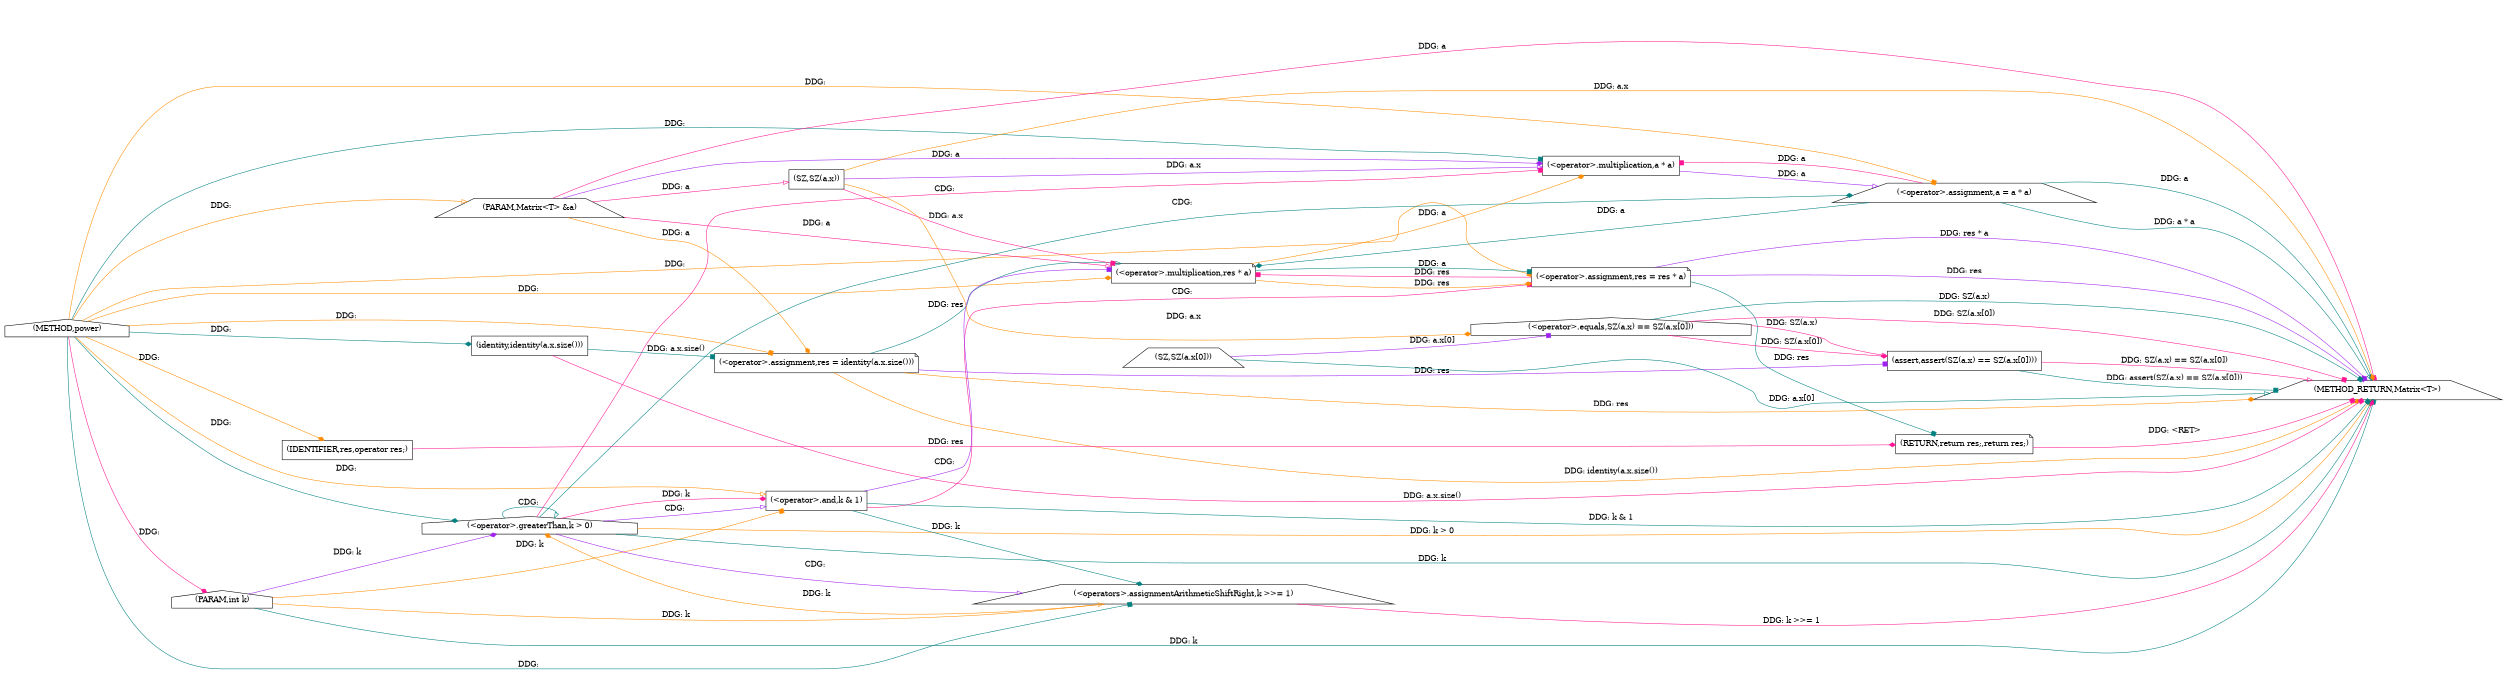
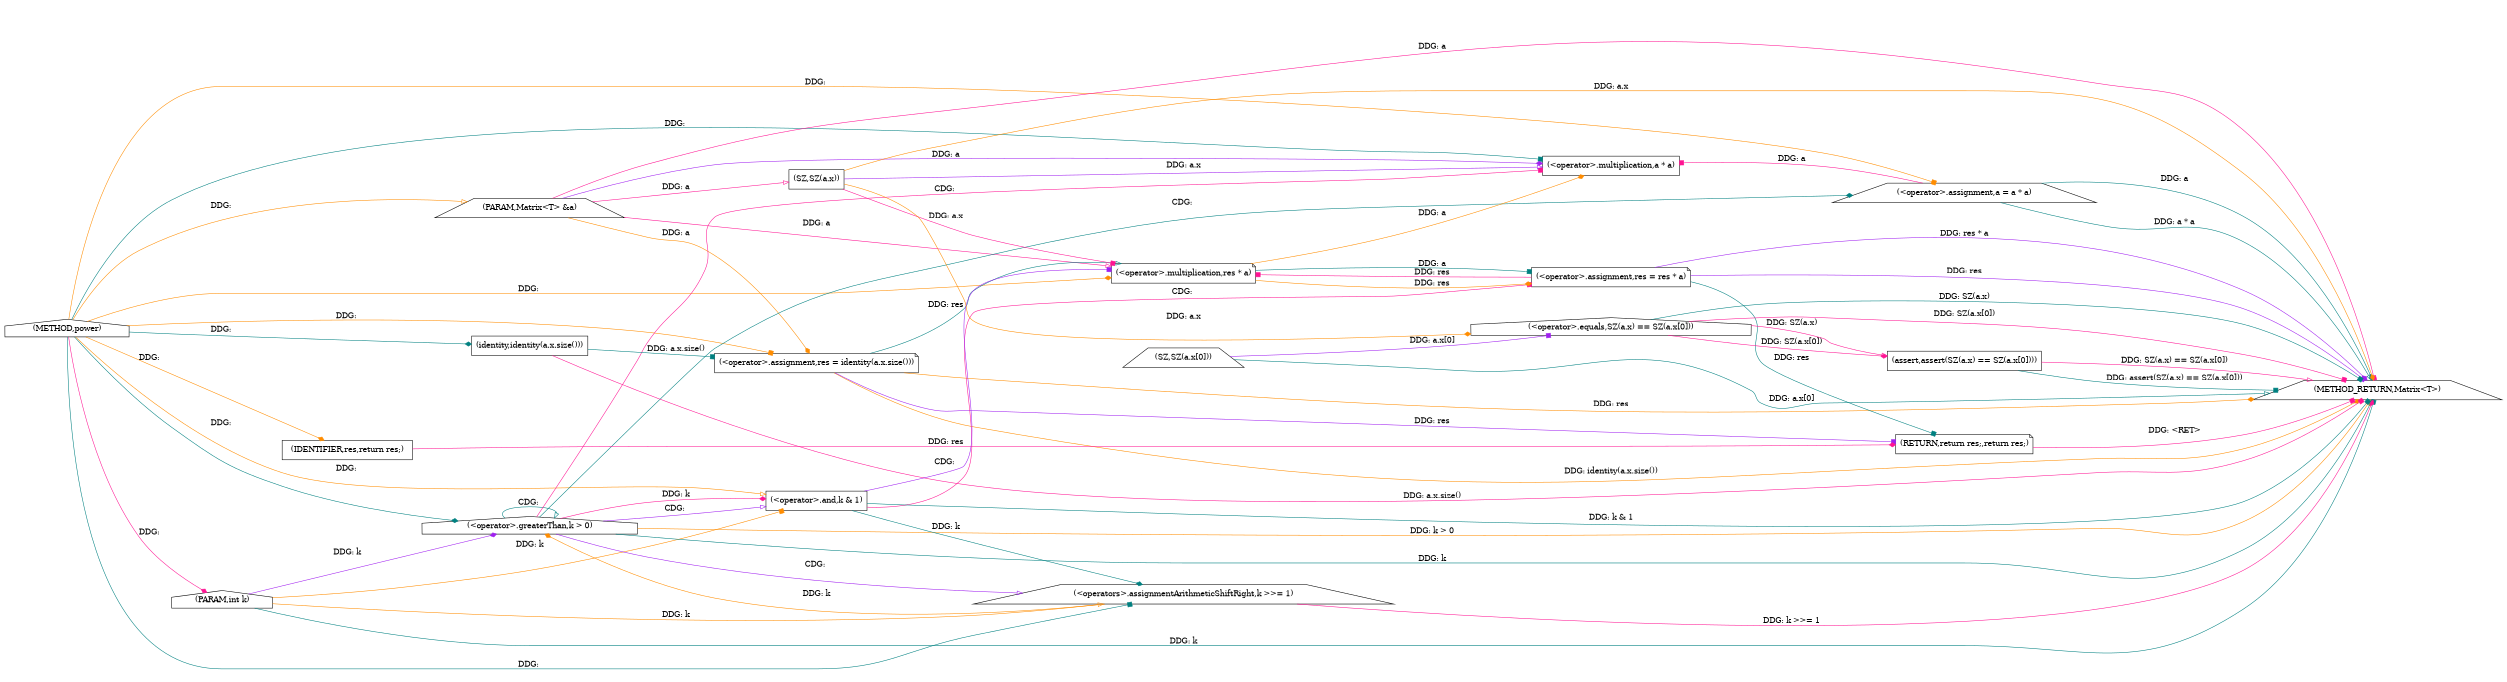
(1776, 178) -> none
(1566, 234) -> none
(830, 264) -> none
(1400, 375) -> (1359, 424)
(347, 450) -> (347, 450)
